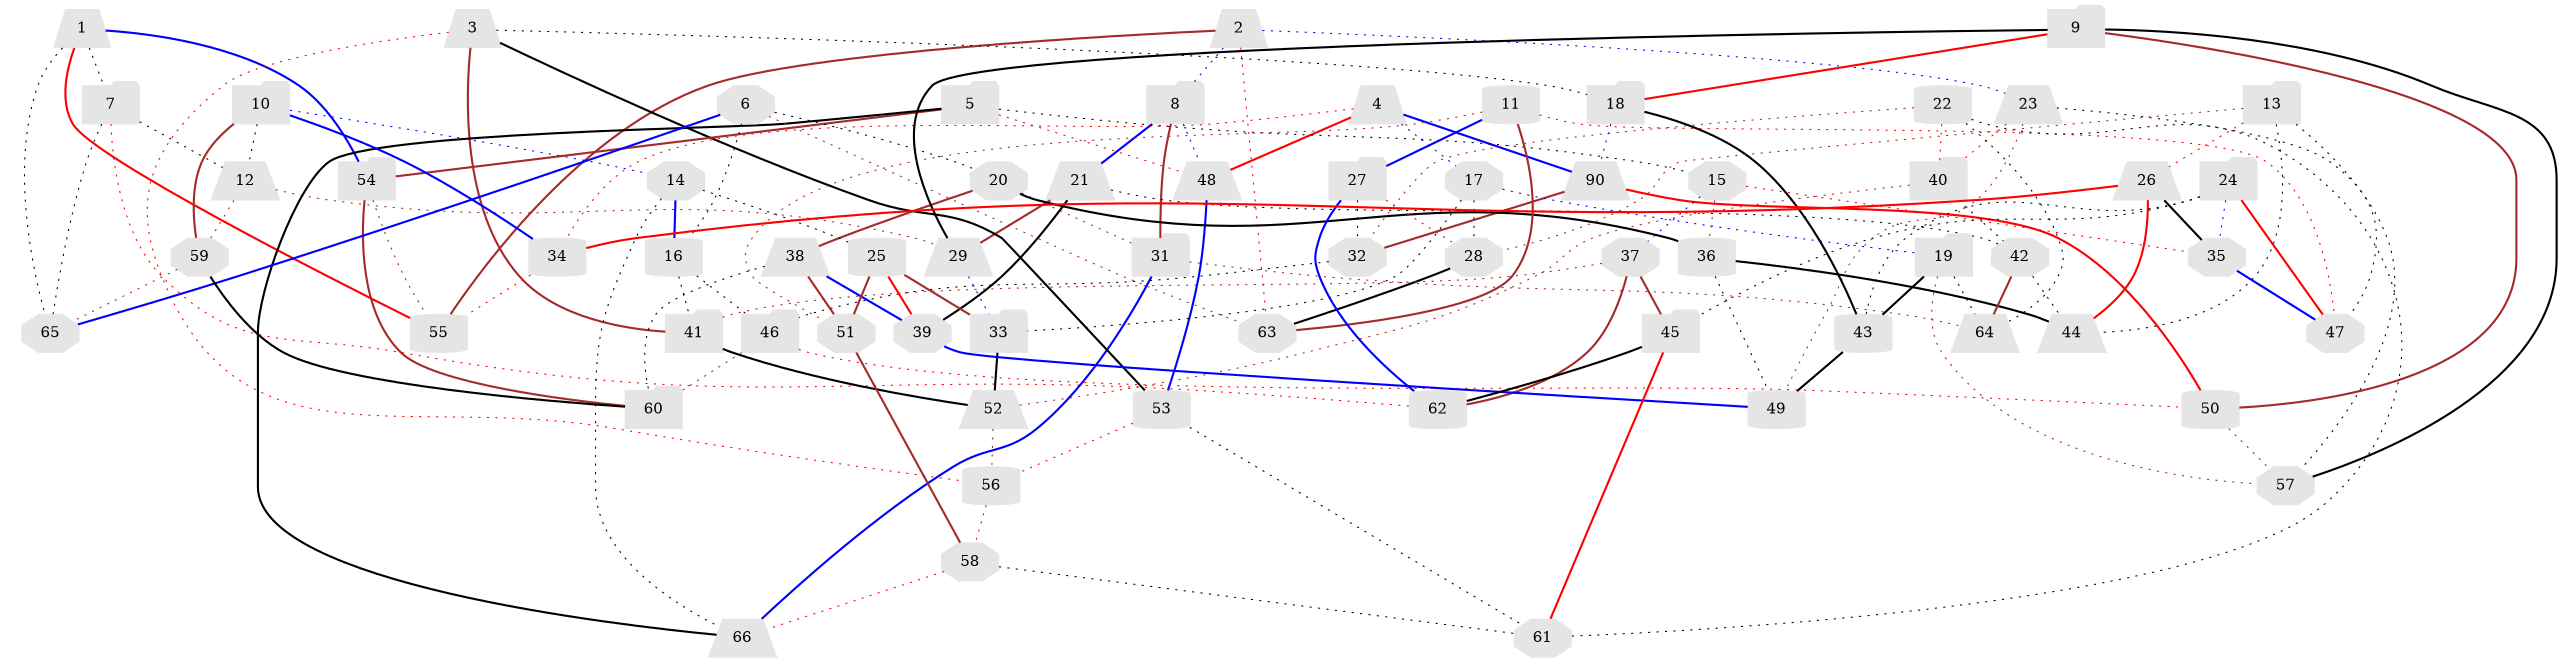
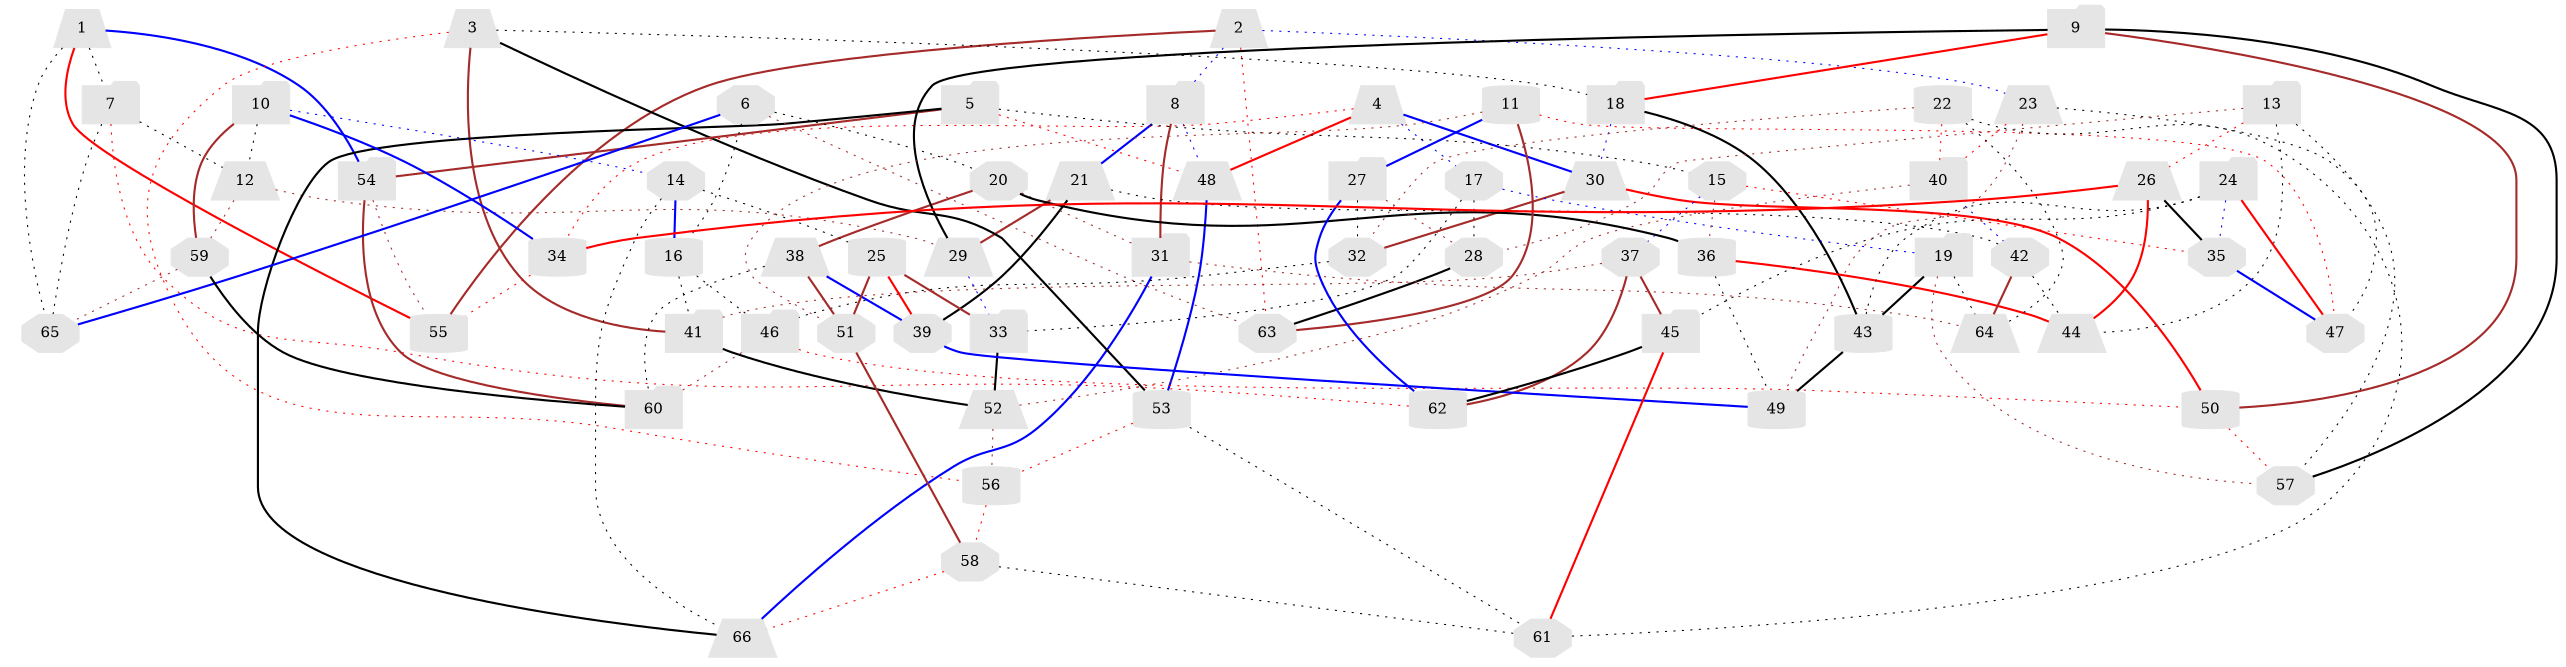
(1596, 181) -> (1596, 181)
(1991, 230) -> (1991, 230)
(1894, 284) -> (1894, 284)
